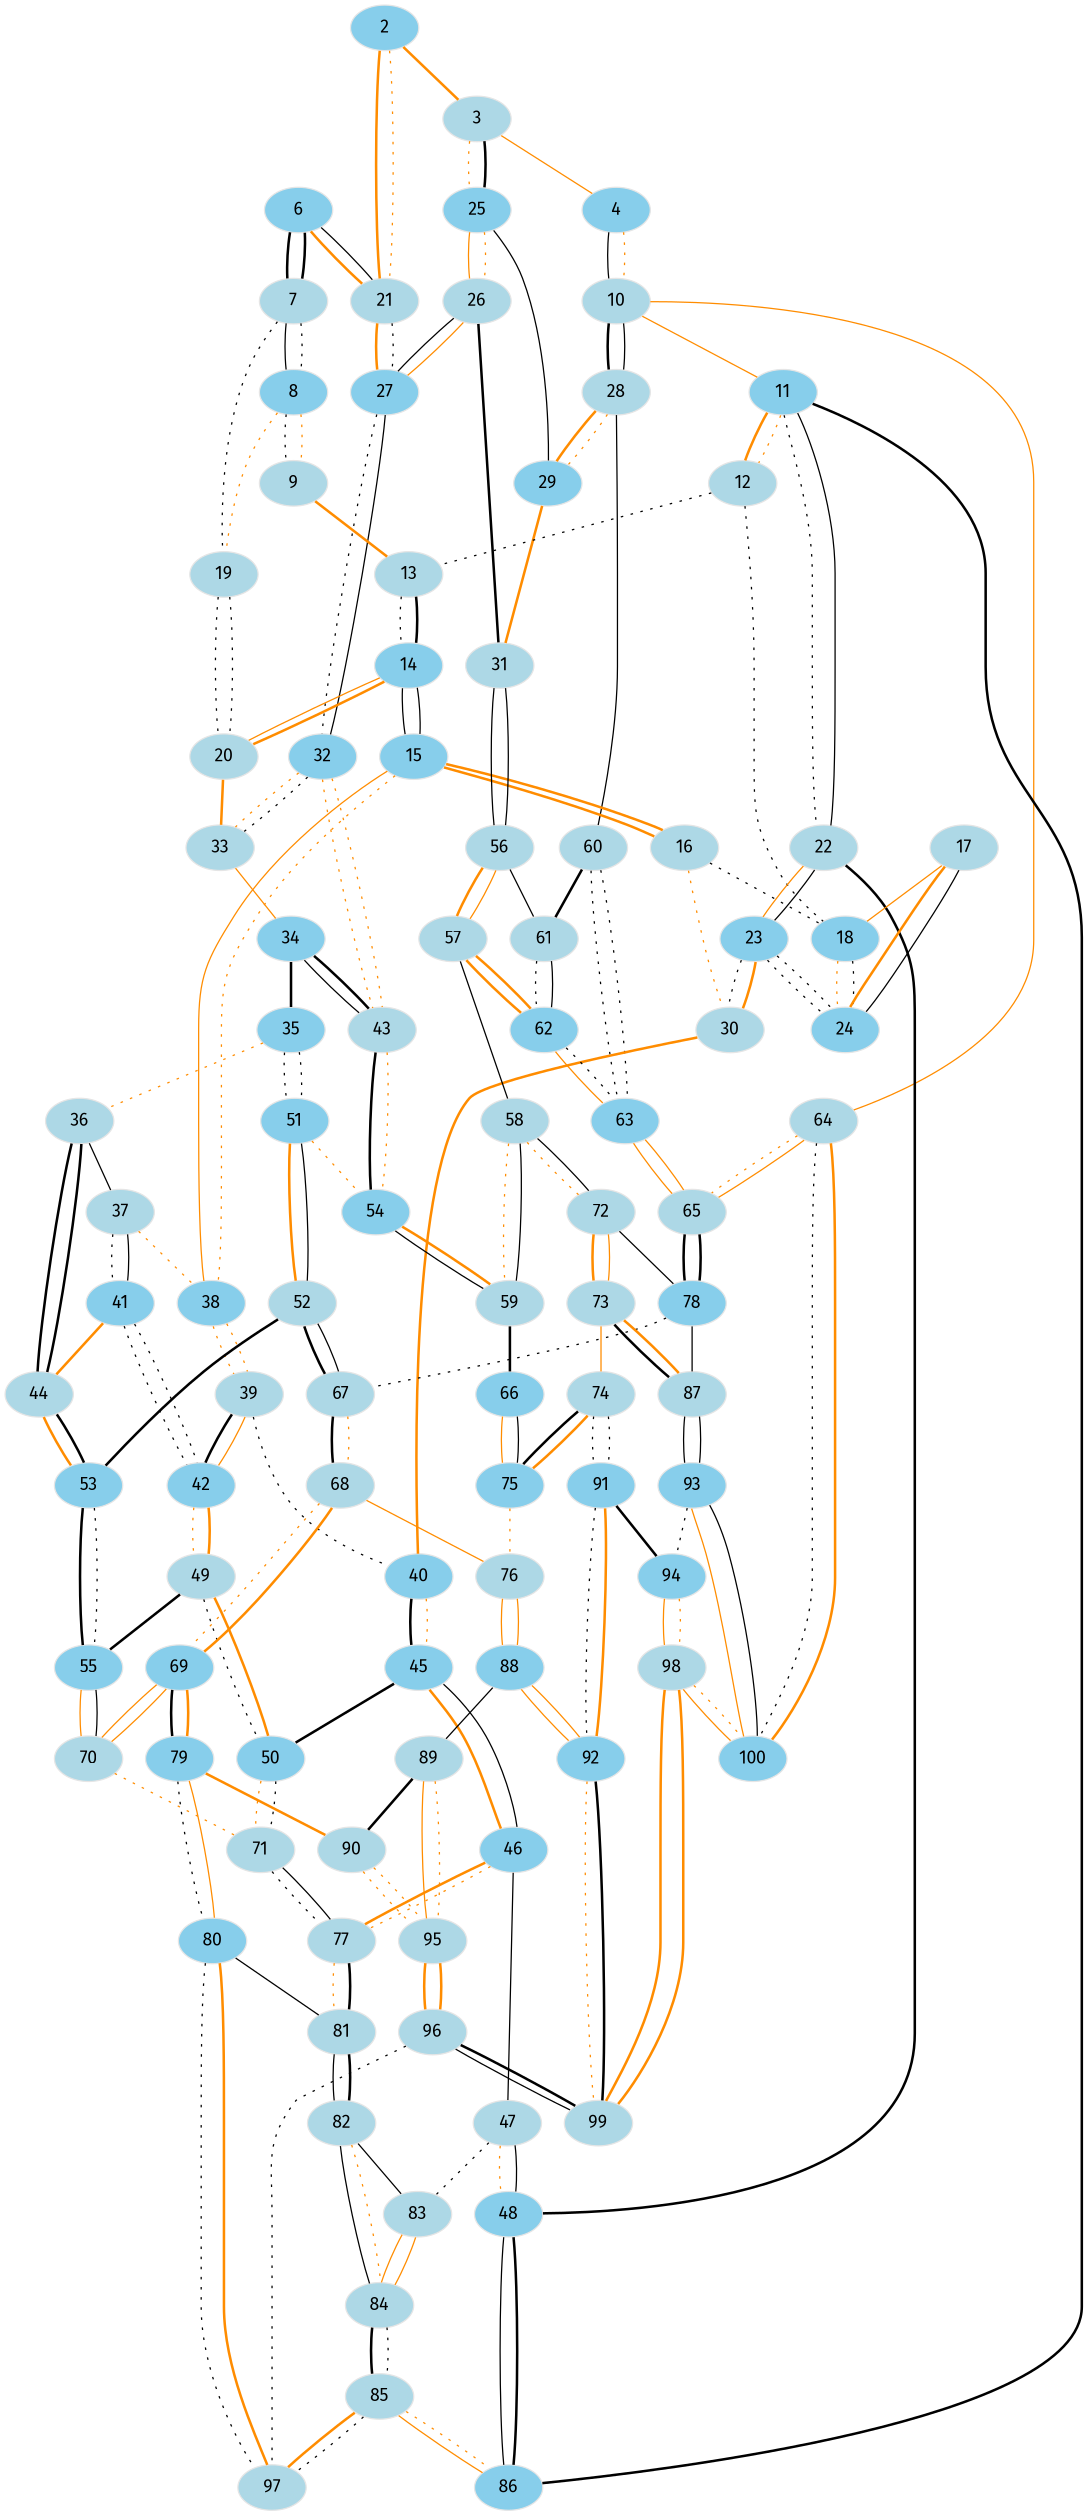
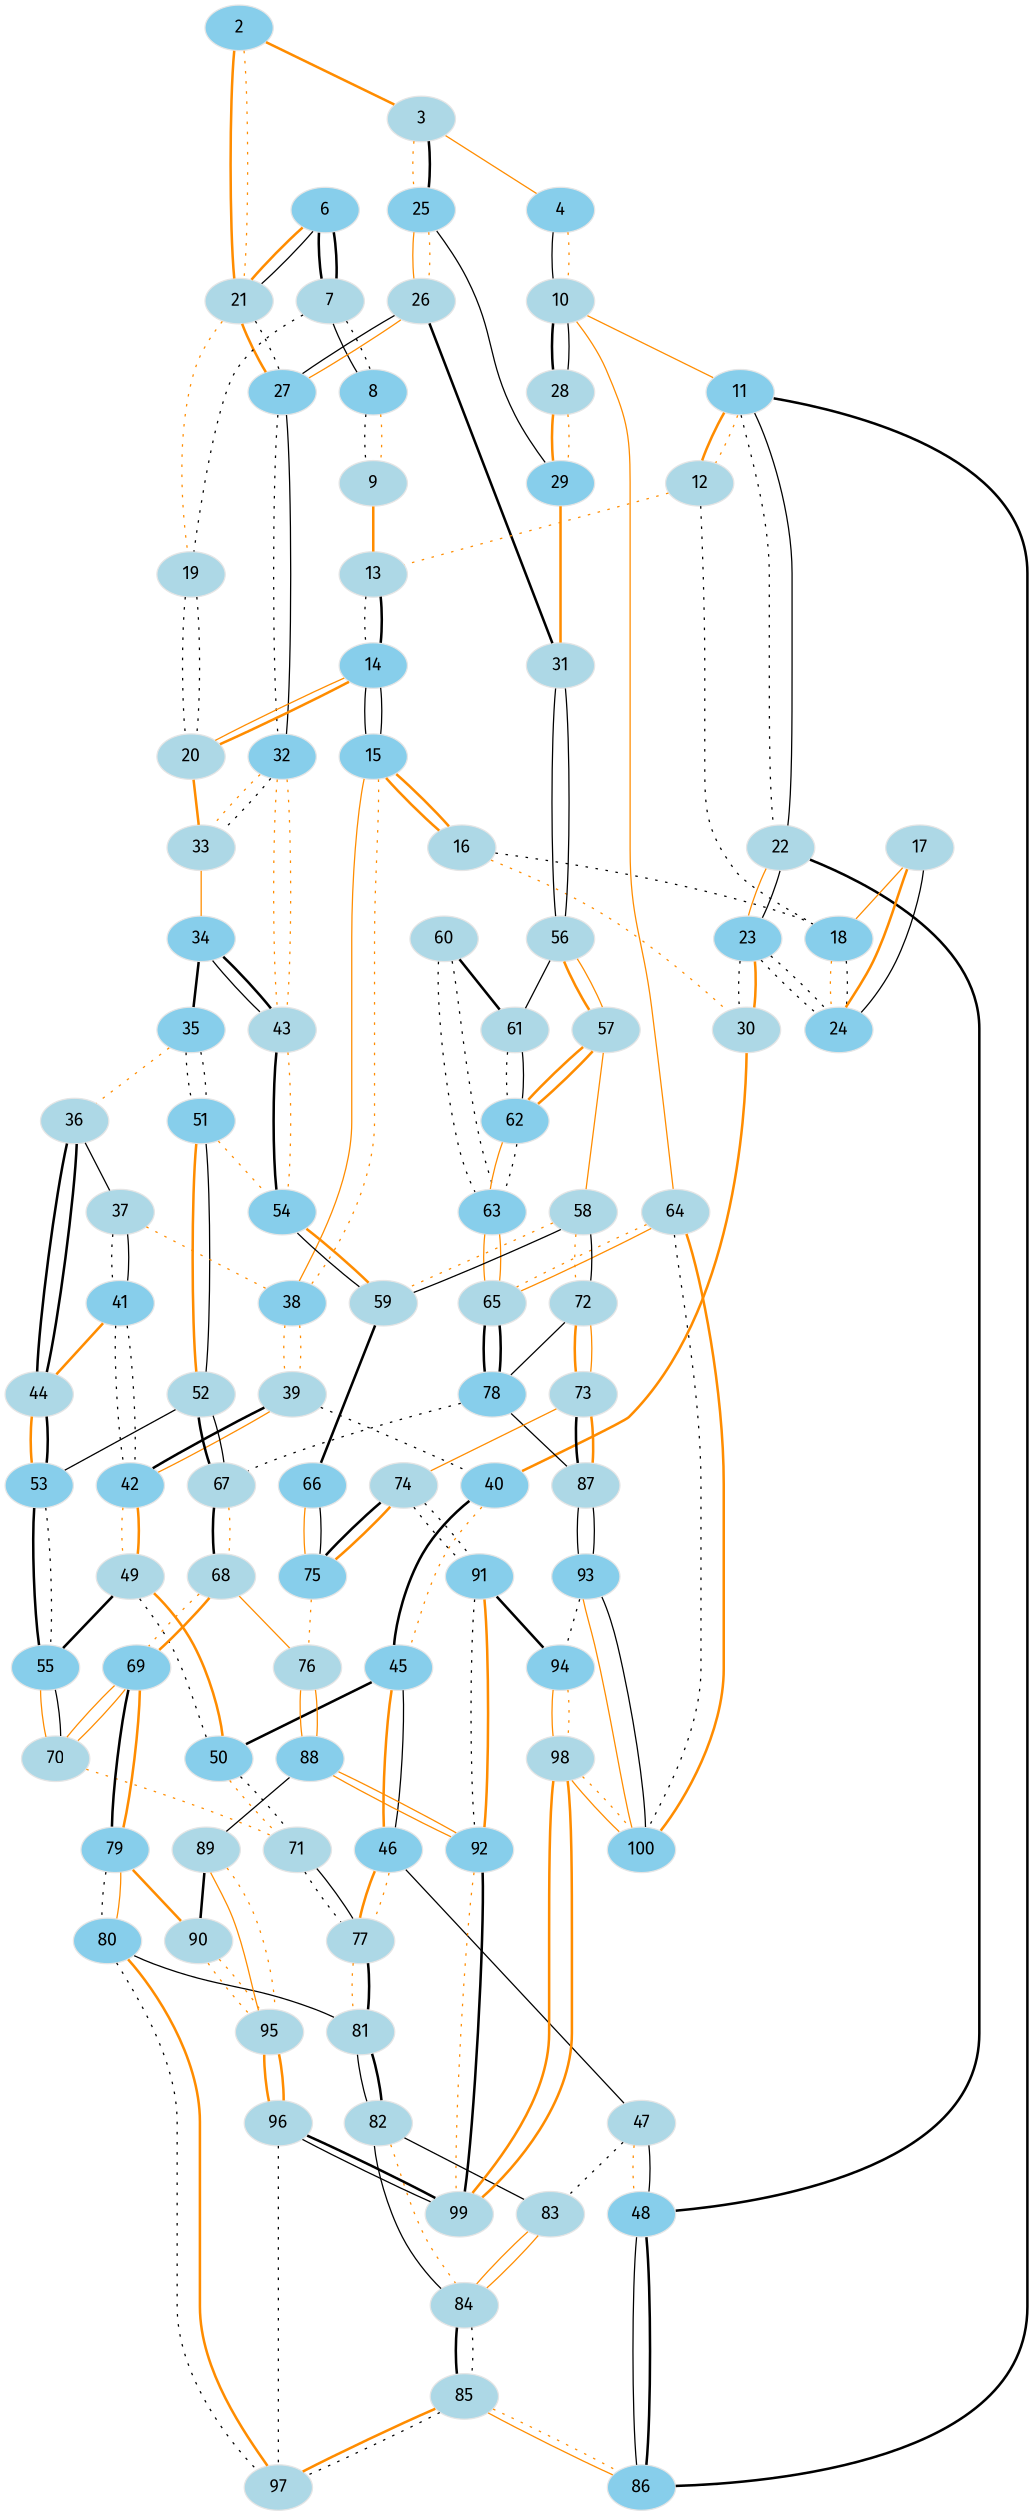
(241, 478) -> (184, 432)
(576, 529) -> (536, 529)
(617, 621) -> none
(484, 1030) -> (595, 1121)
(187, 1386) -> (112, 1444)
